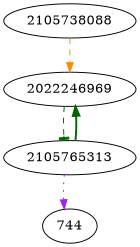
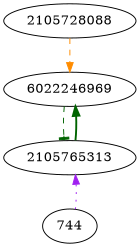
(70, 21) -> (70, 21)
(70, 89) -> (70, 89)
(64, 187) -> (76, 197)
